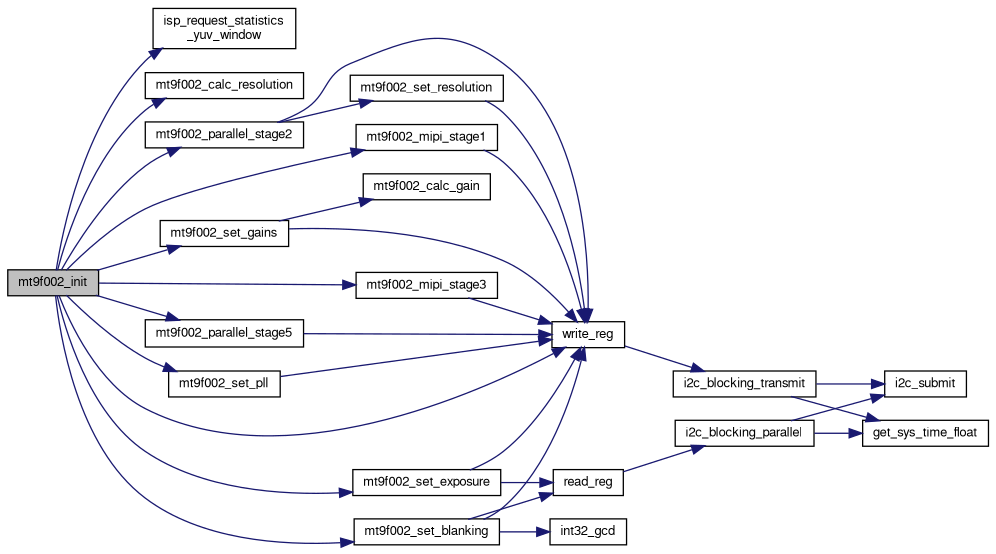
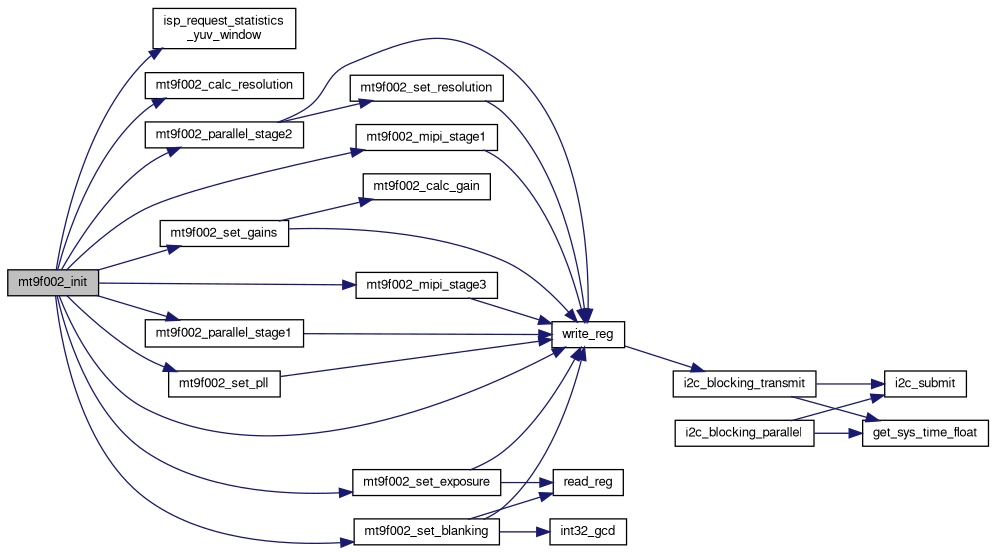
(224, 333) -> (224, 333)
(658, 461) -> none
